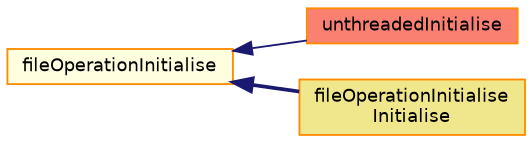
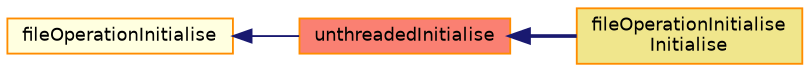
(276, 88) -> (553, 36)
